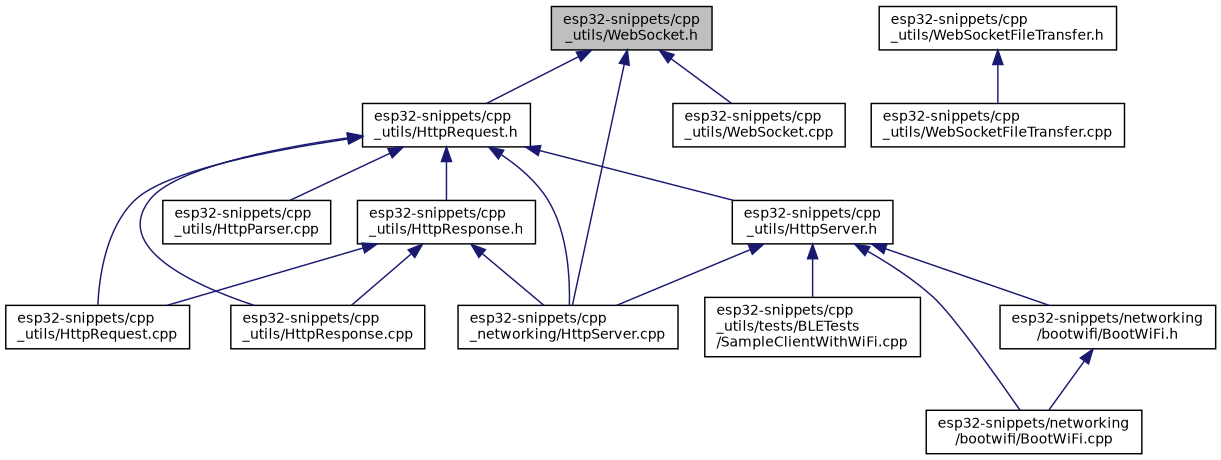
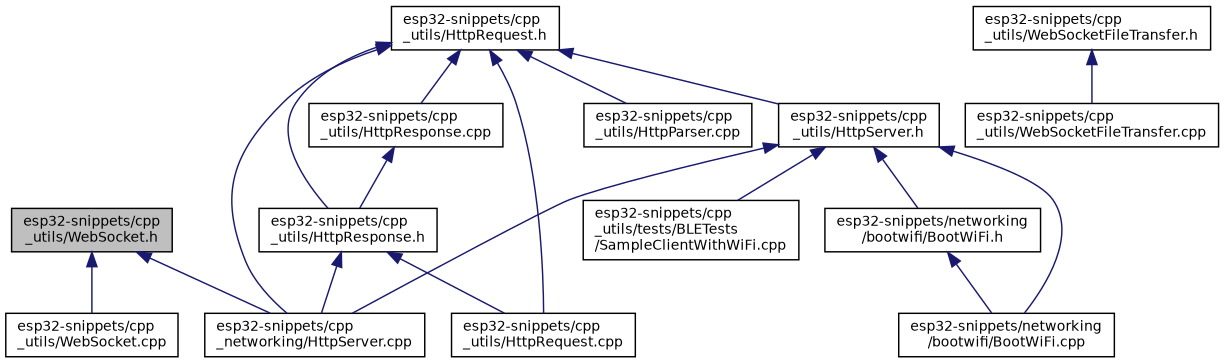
(533, 80) -> none
(381, 280) -> (373, 184)
